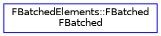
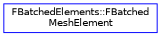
(80, 18) -> (80, 18)
